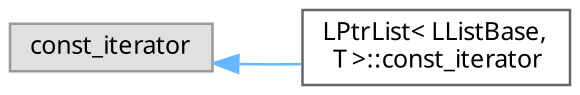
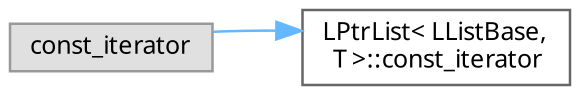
(270, 64) -> (245, 31)
